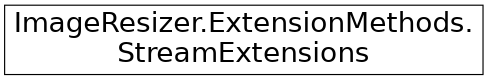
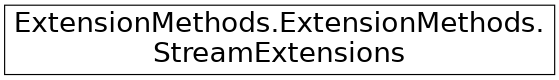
(244, 40) -> (280, 40)
